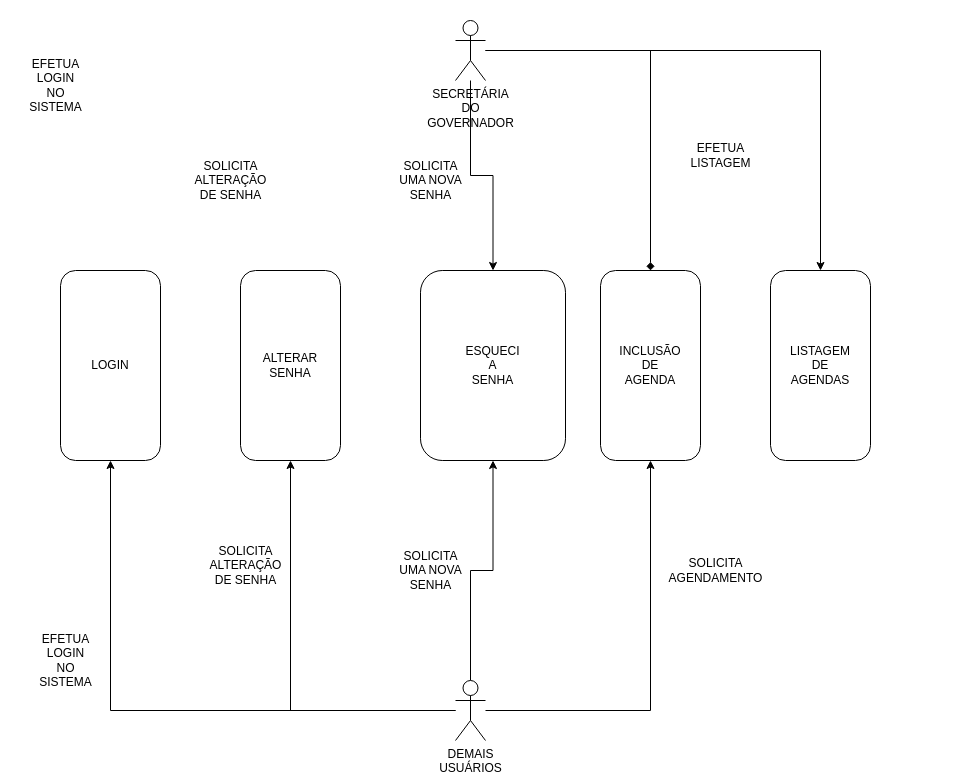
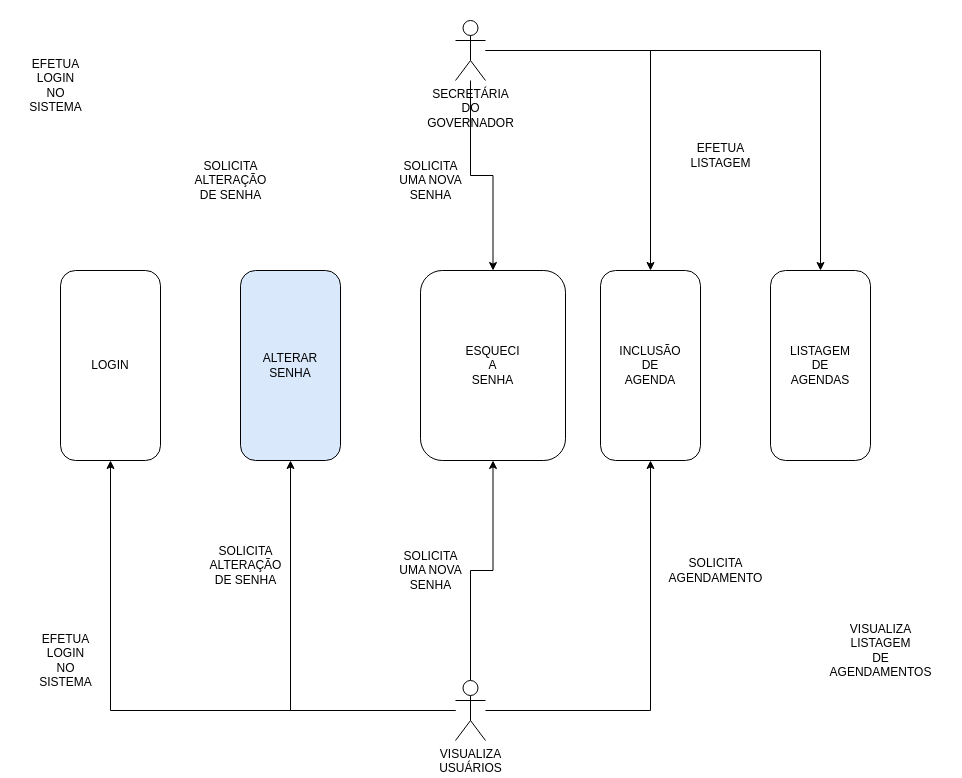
(651, 262) -> (651, 262)
(291, 366) -> (291, 366)
none -> (881, 651)
(471, 762) -> (471, 762)
